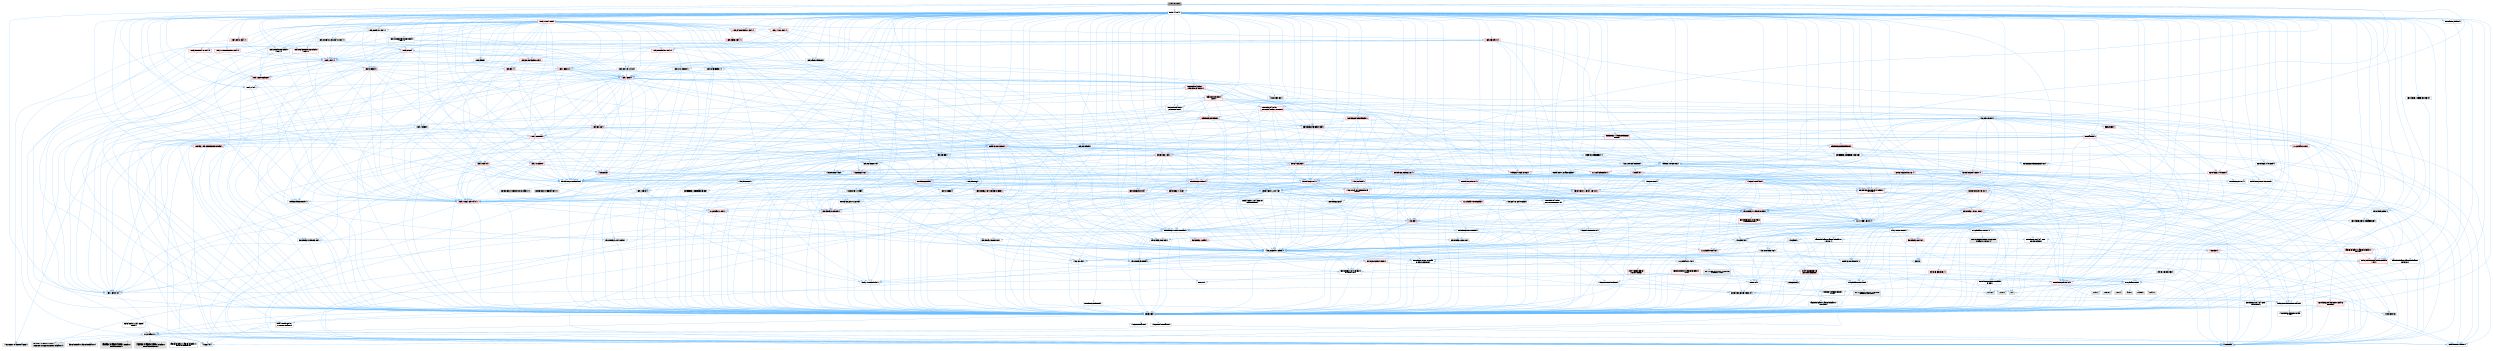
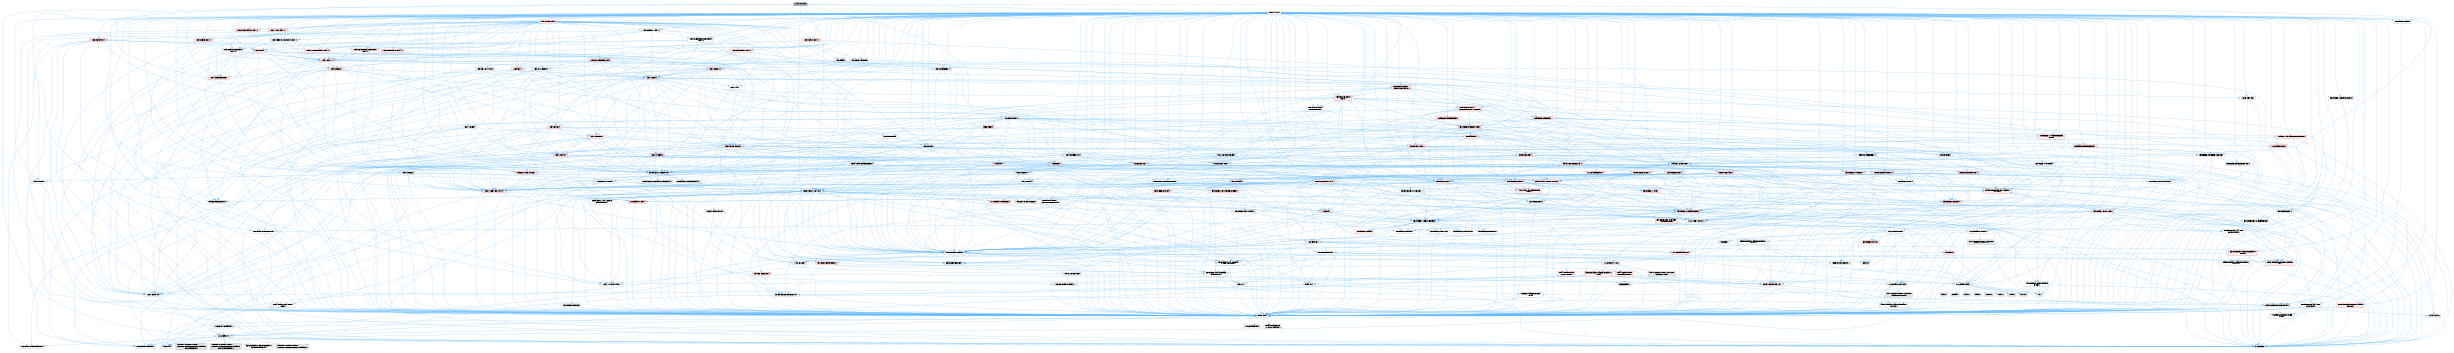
(552, 117) -> (1077, 190)
(1529, 178) -> (1770, 167)
(625, 250) -> (545, 220)
(82, 345) -> none
